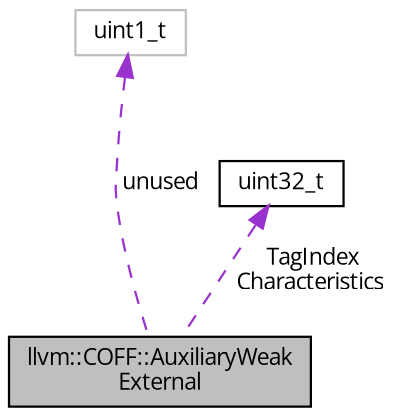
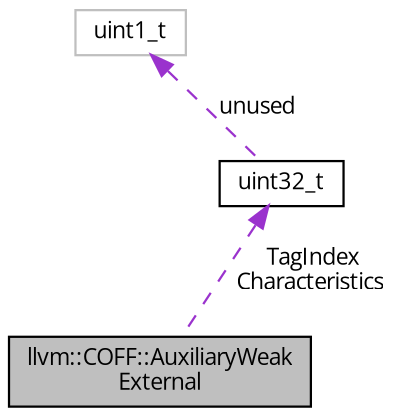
(118, 209) -> (215, 116)
